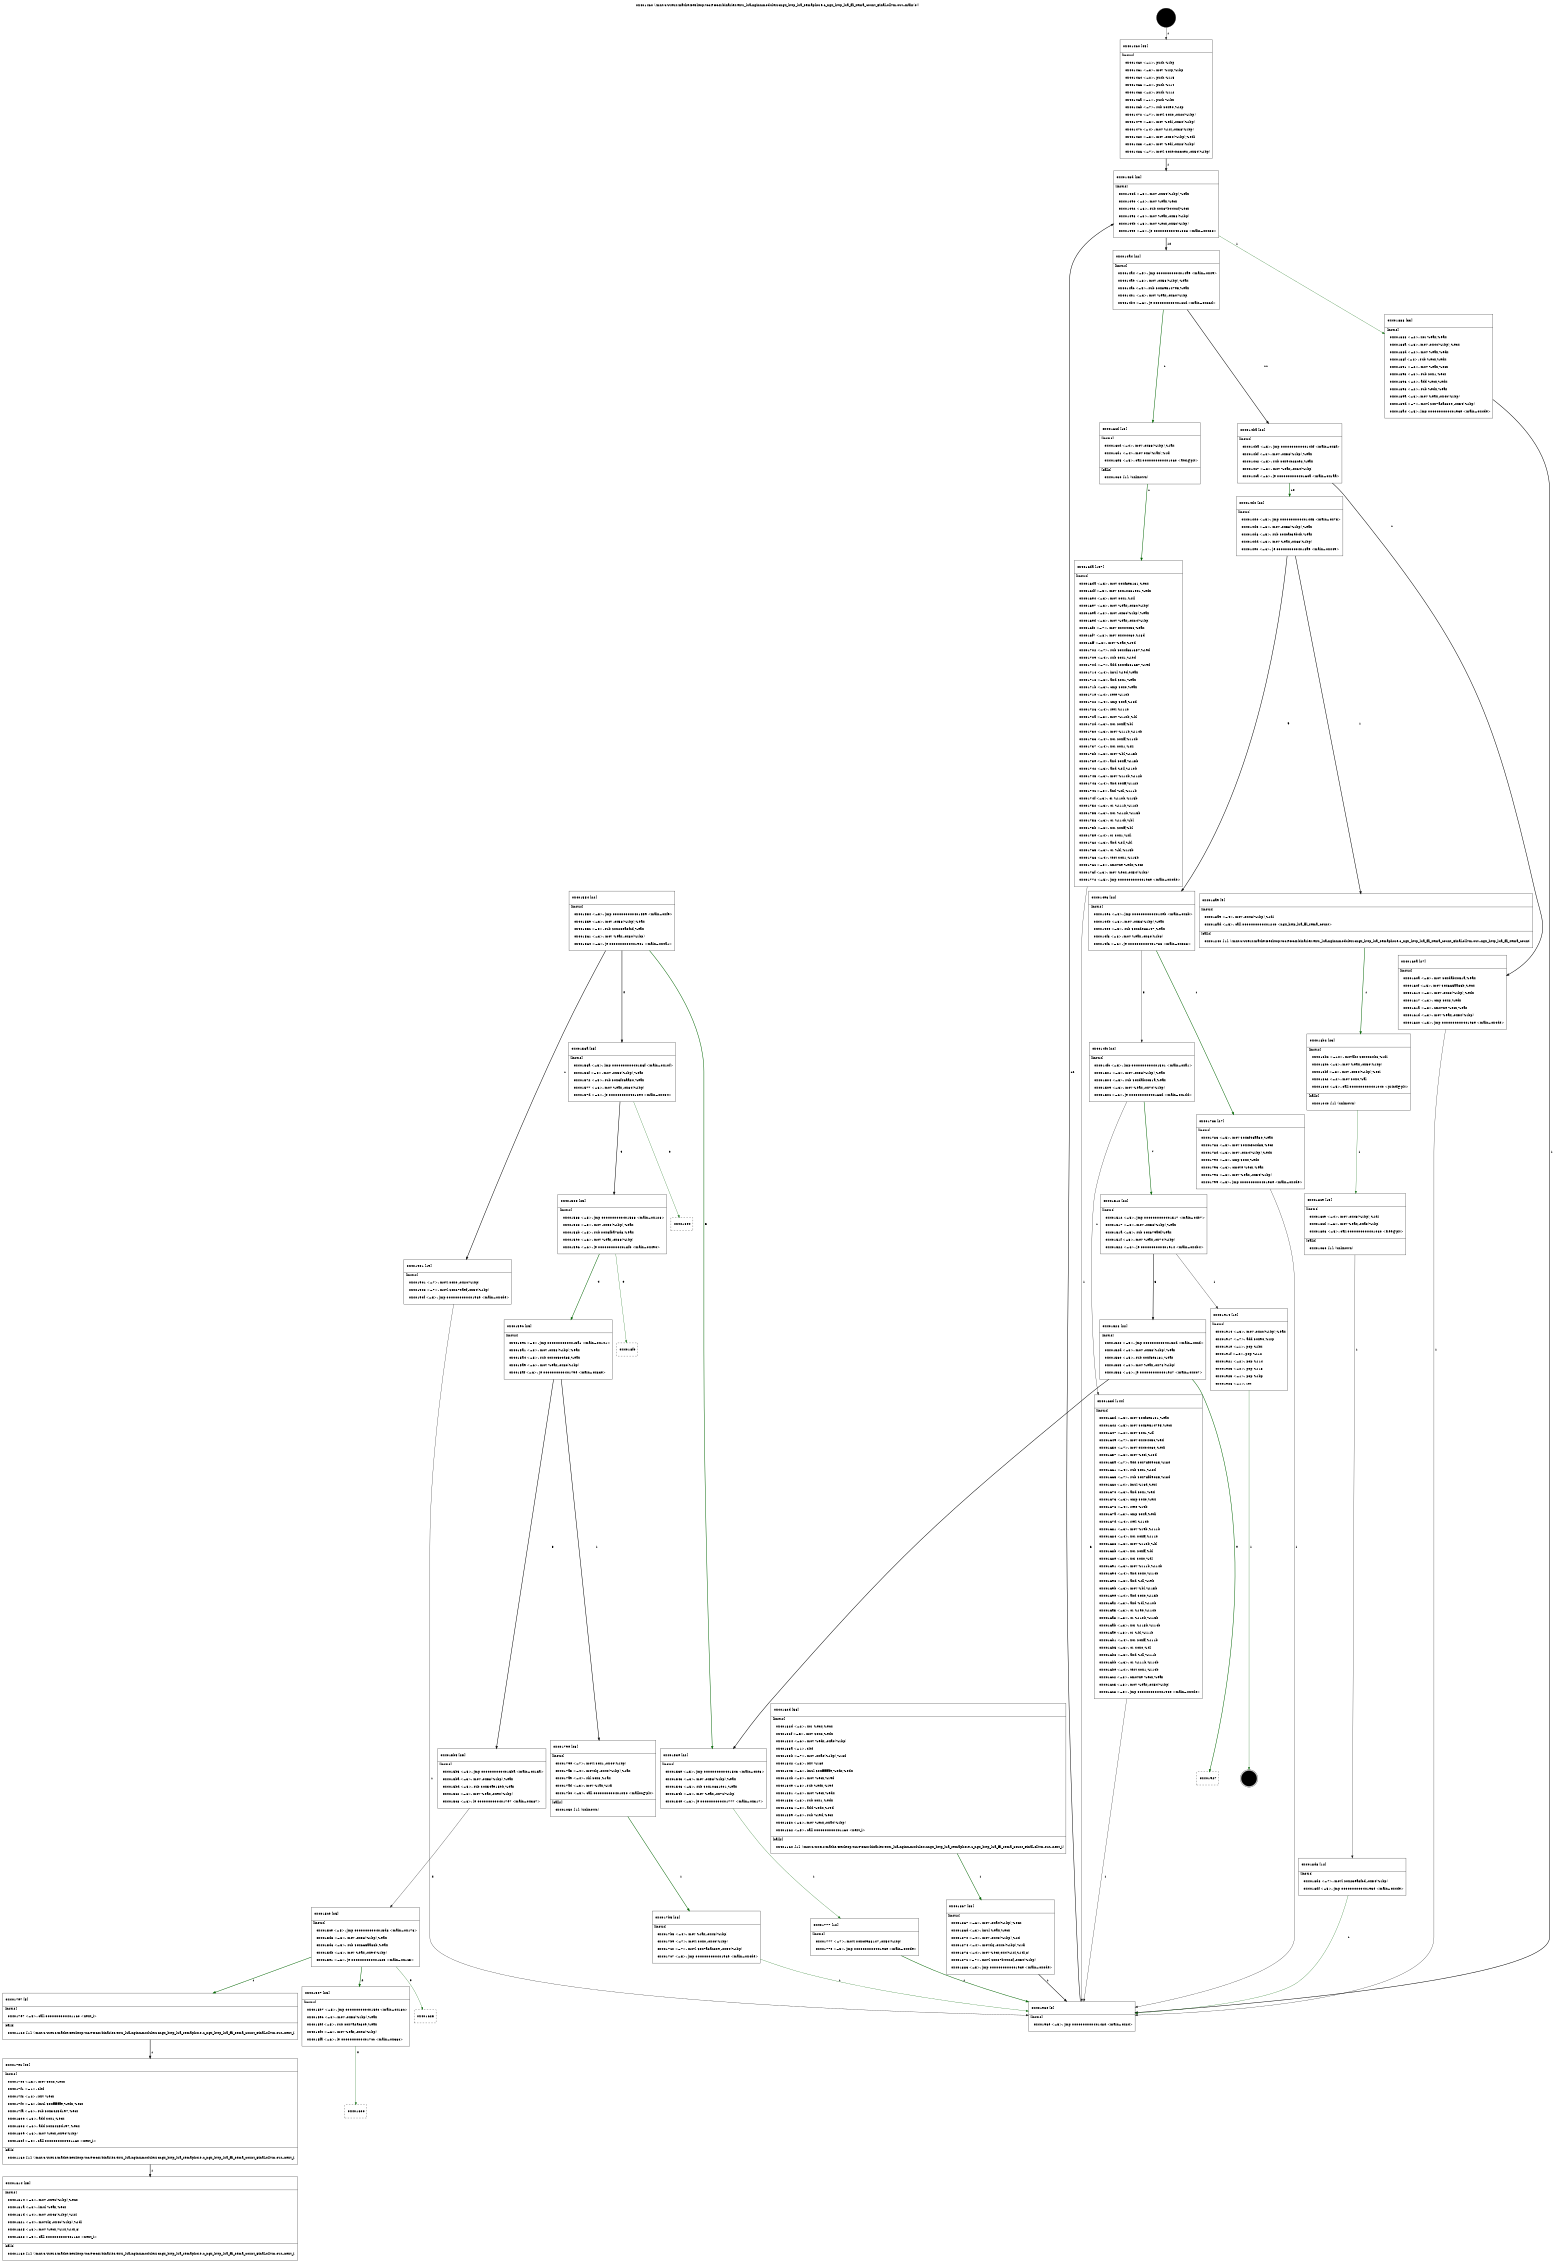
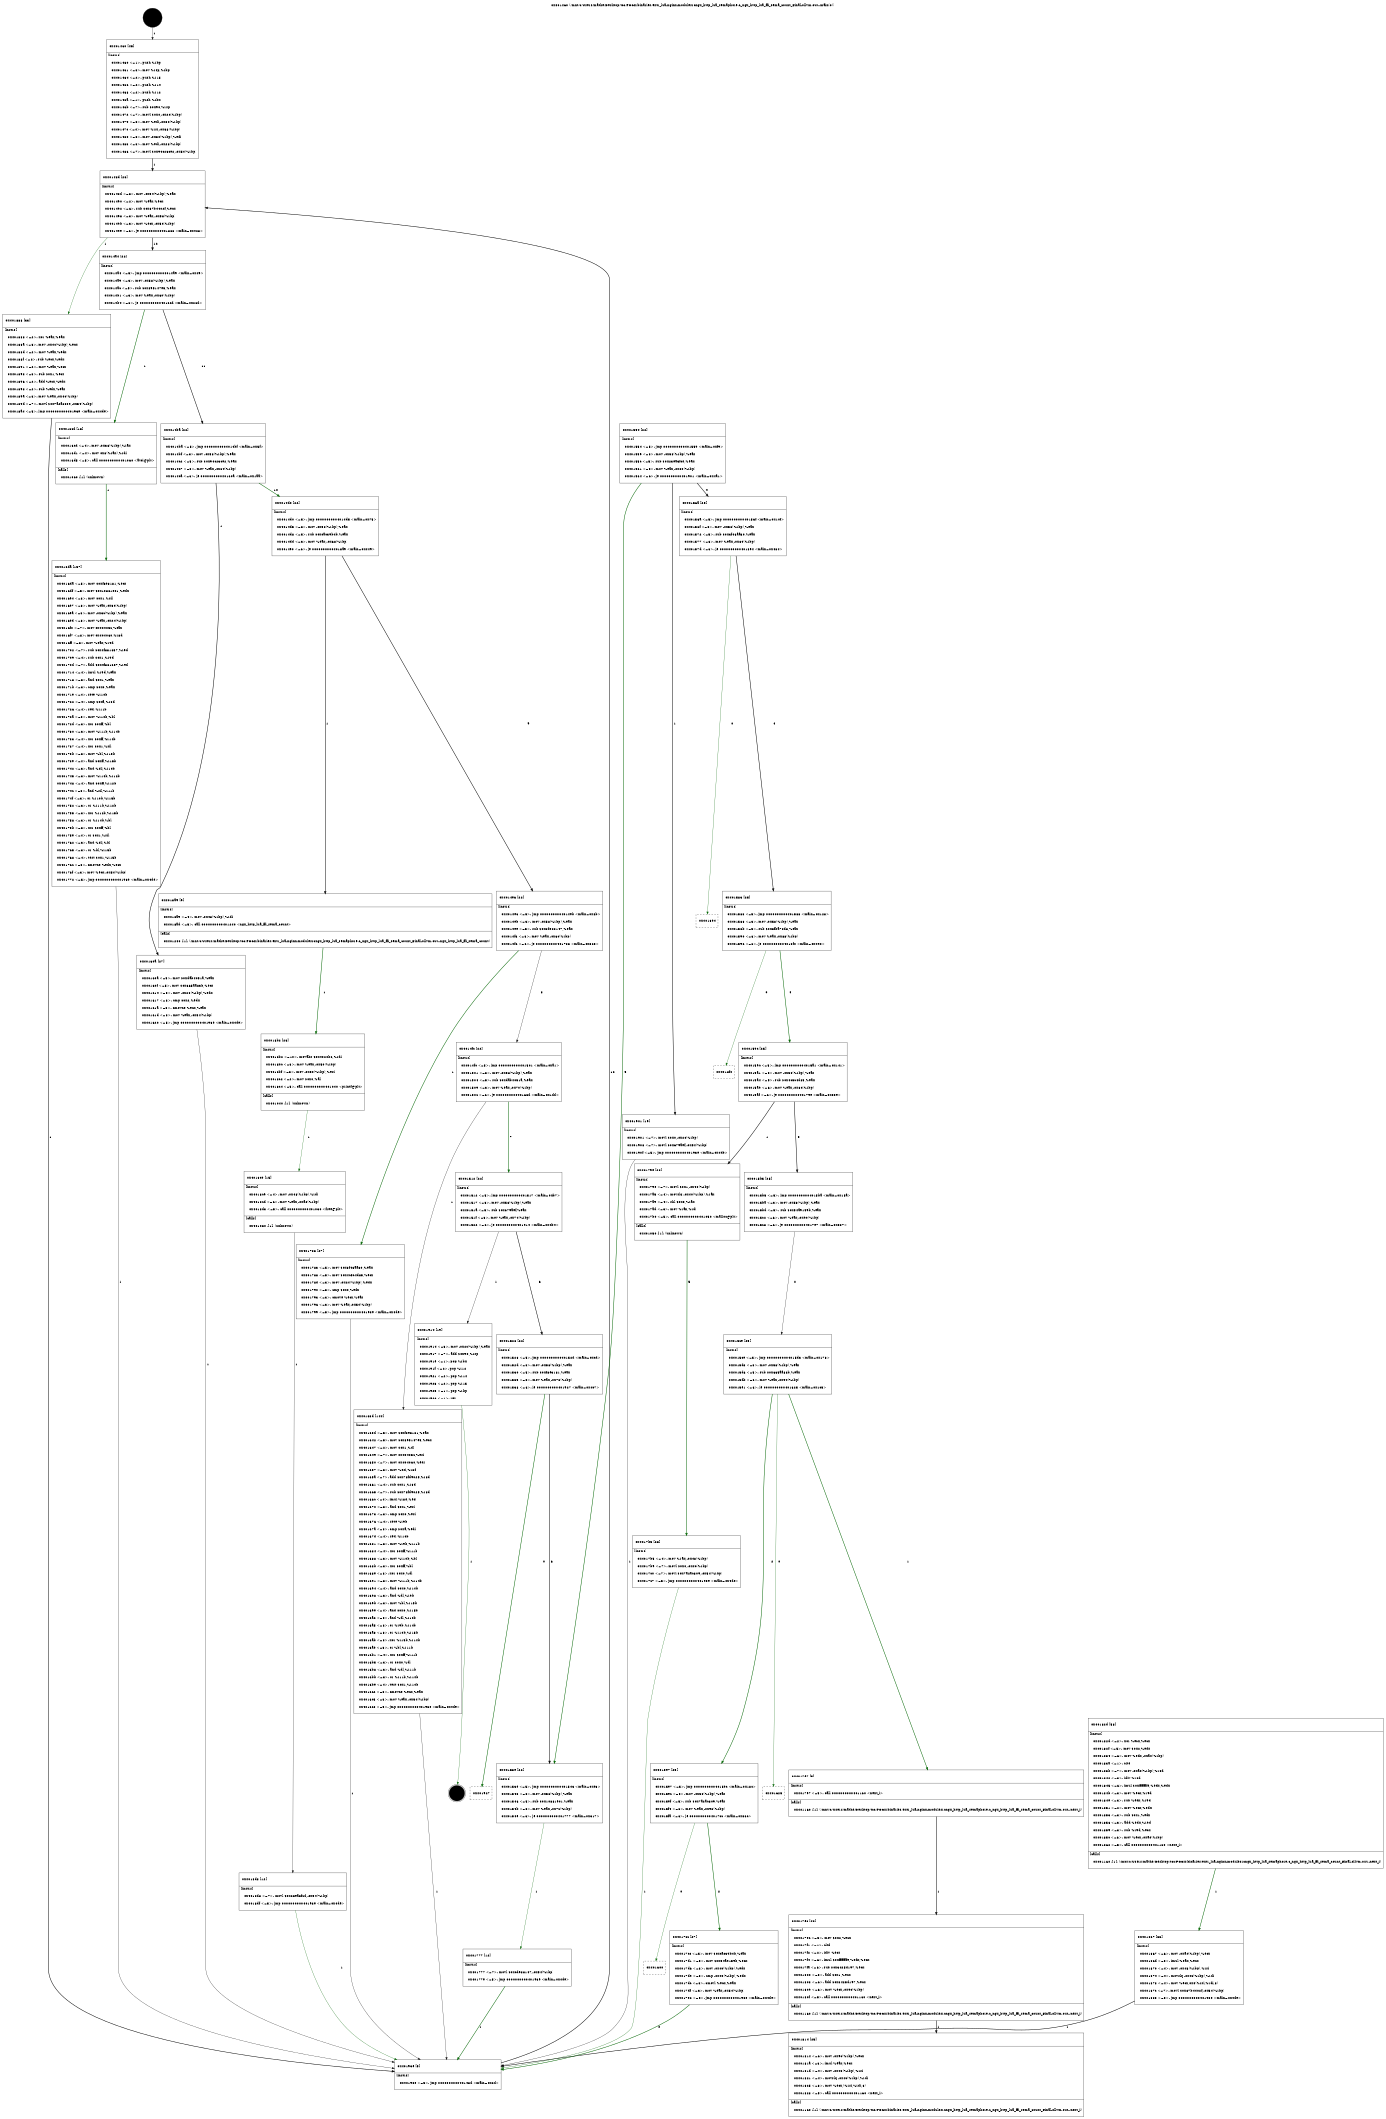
(680, 1877) -> (689, 1282)
none -> (724, 1968)
